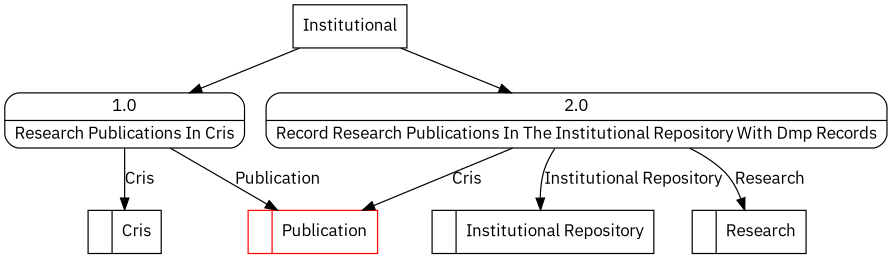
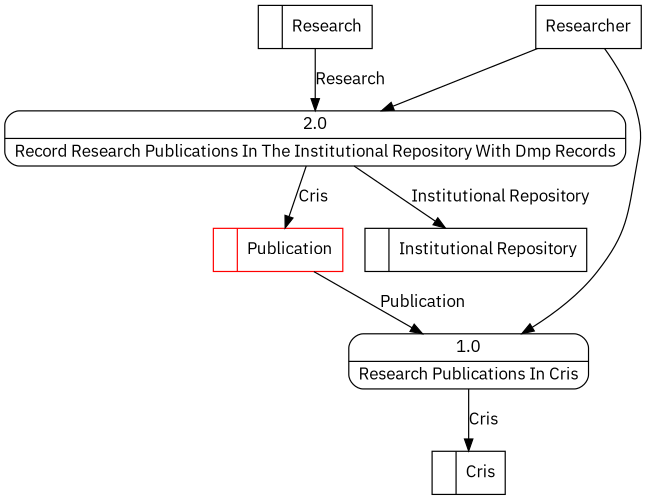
(350, 26) -> (589, 27)
(721, 168) -> (315, 74)
(219, 176) -> (363, 300)
